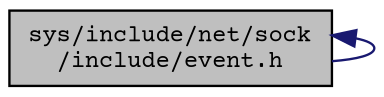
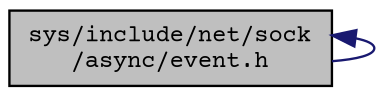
(171, 48) -> (171, 48)
